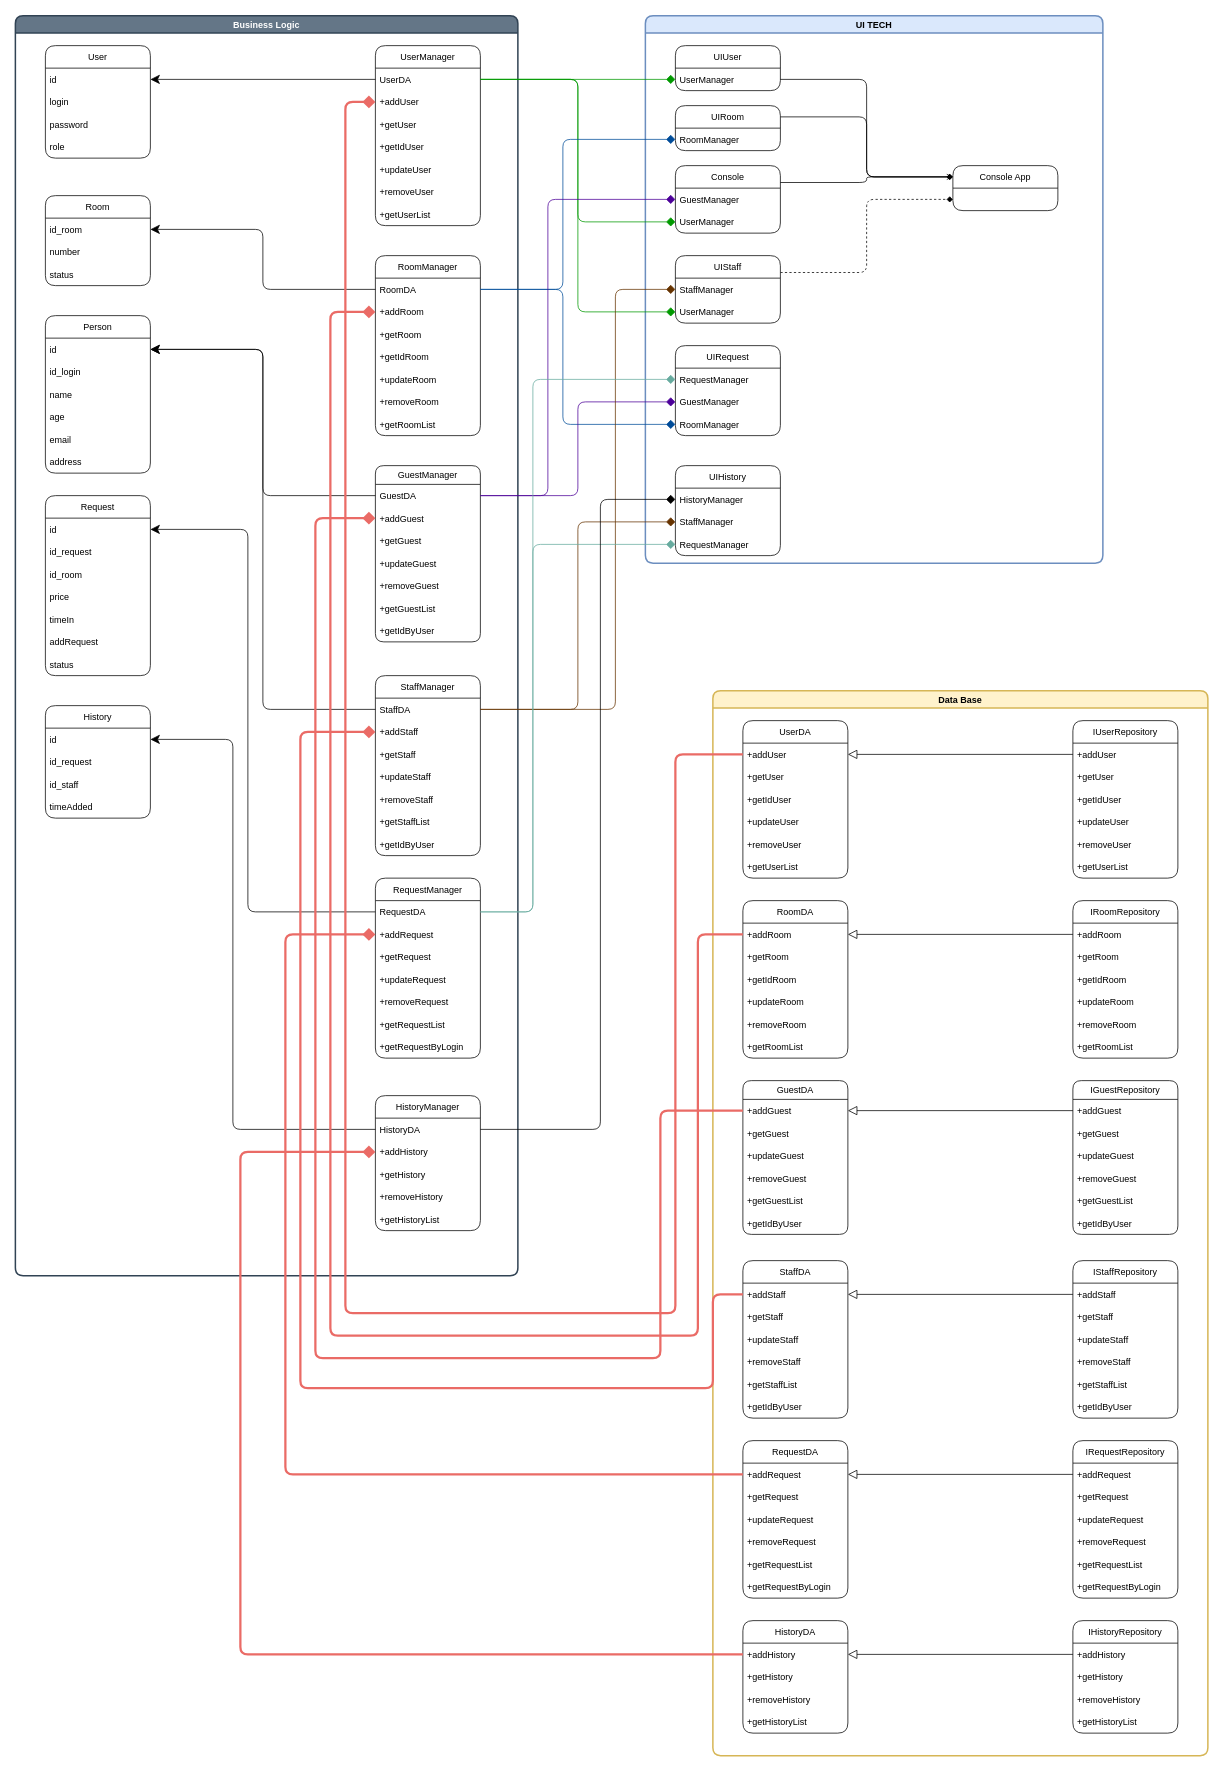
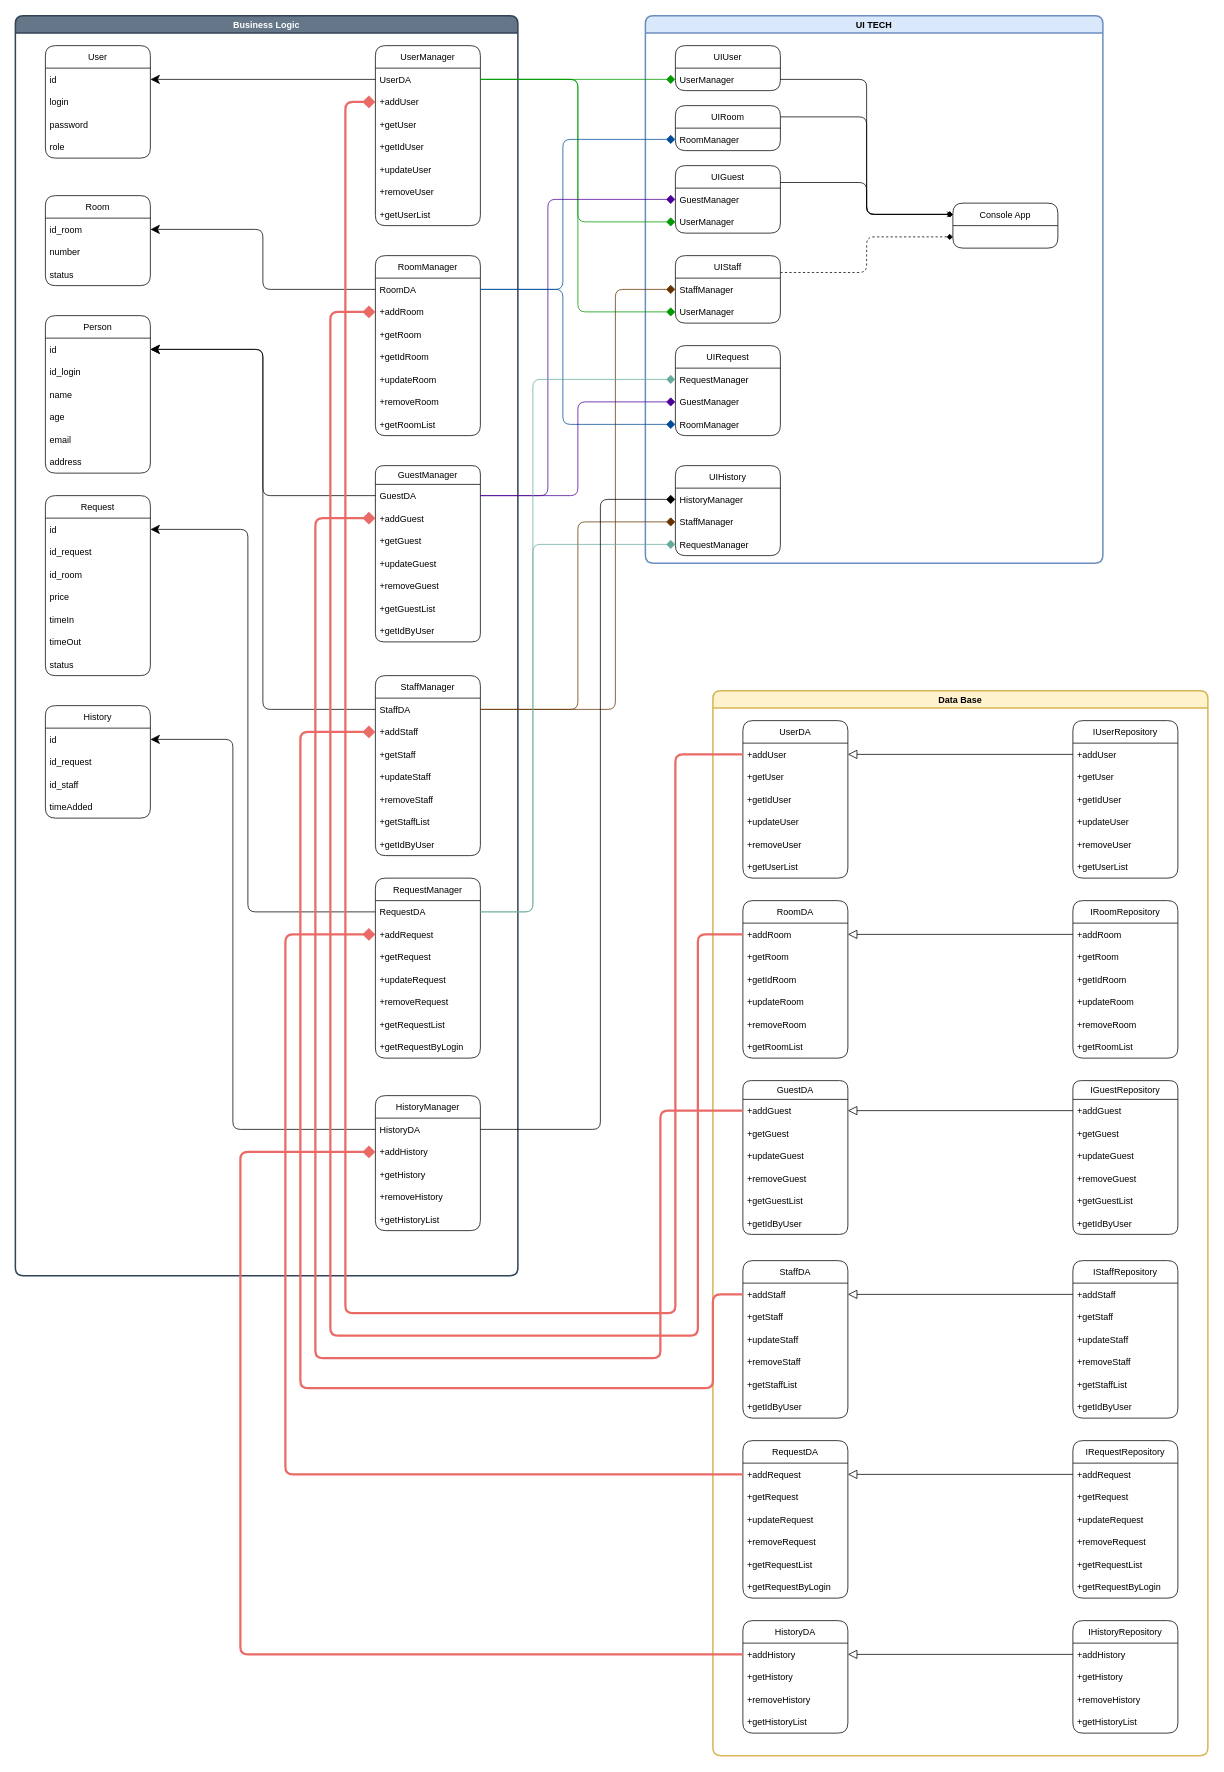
(728, 177) -> (728, 177)
(1005, 188) -> (1005, 225)
(75, 642) -> (66, 642)
